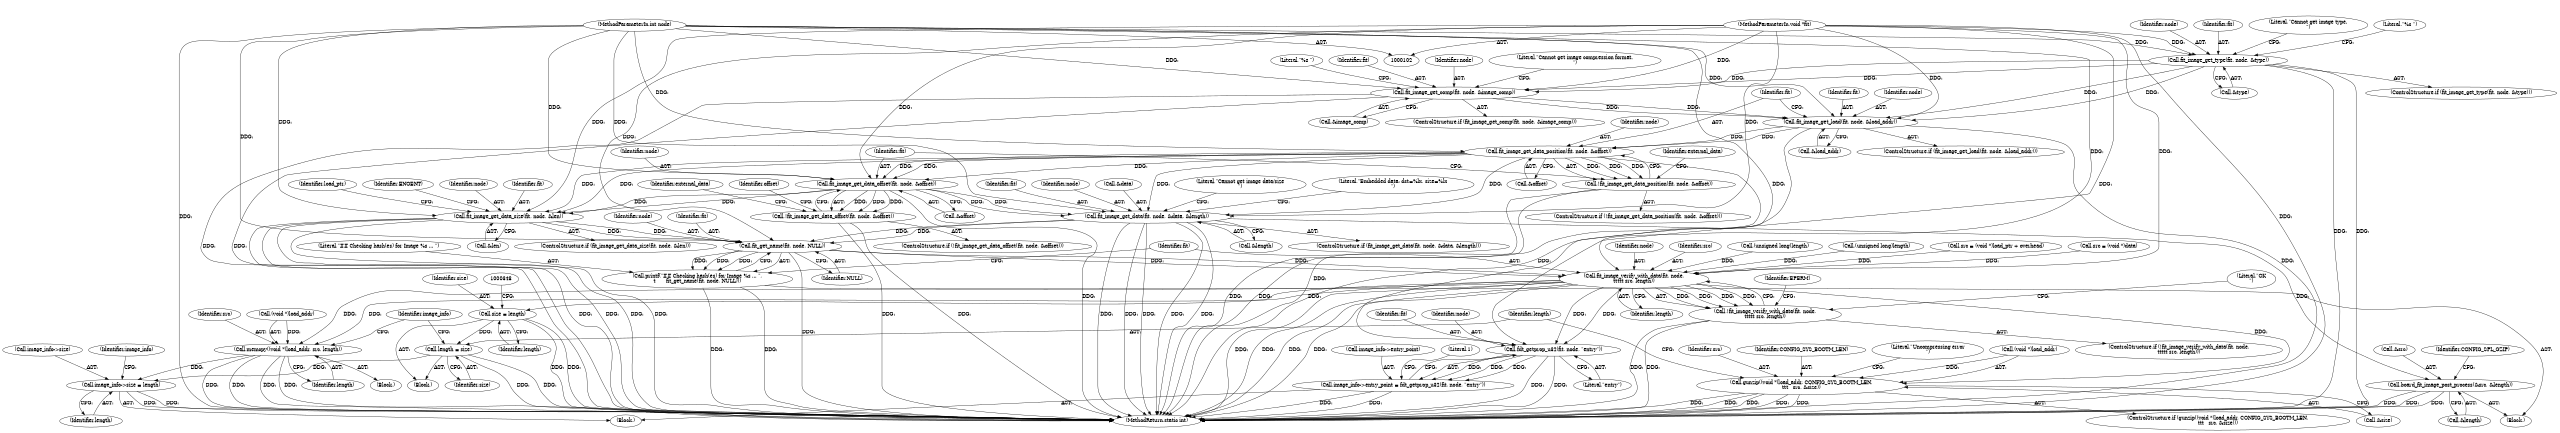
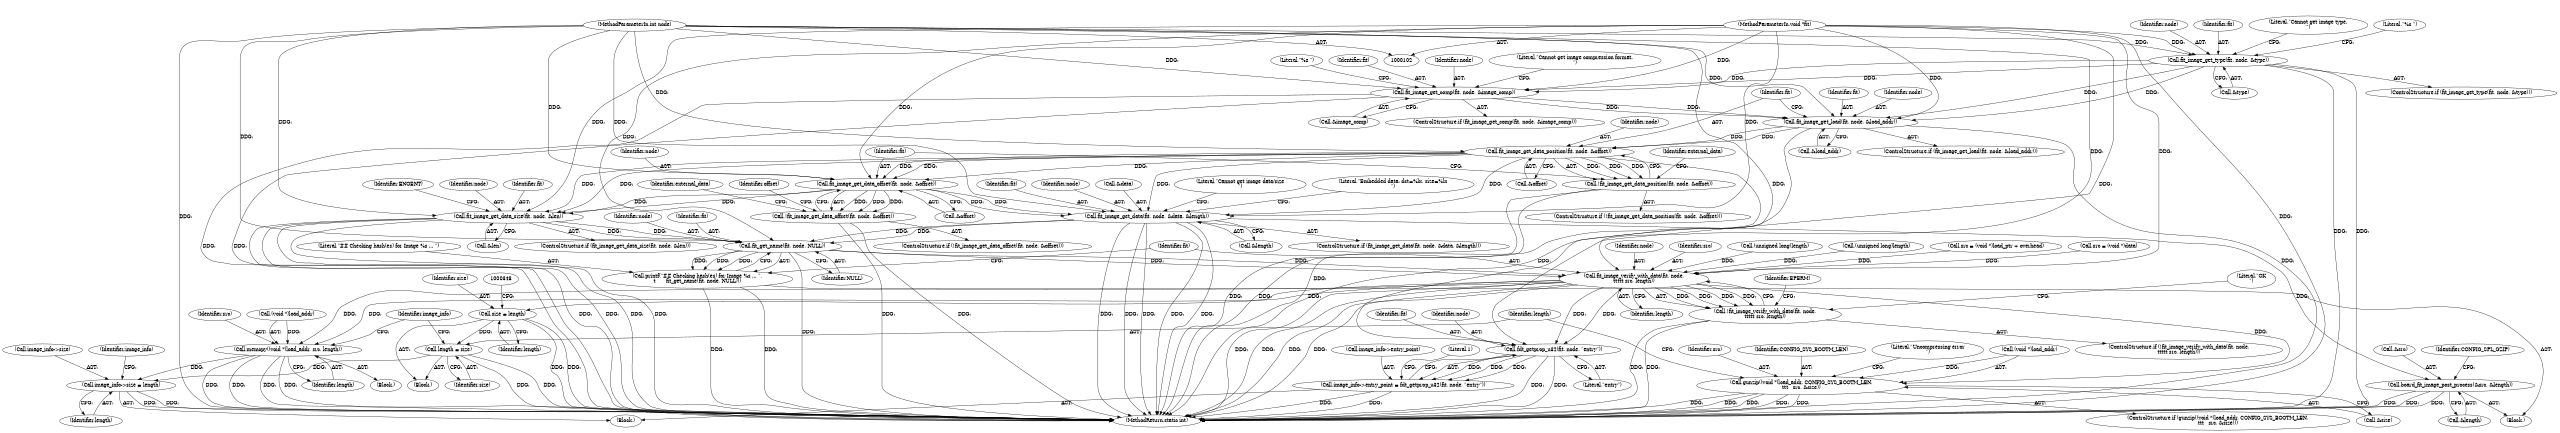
(323, 185) -> none
(1087, 236) -> none
